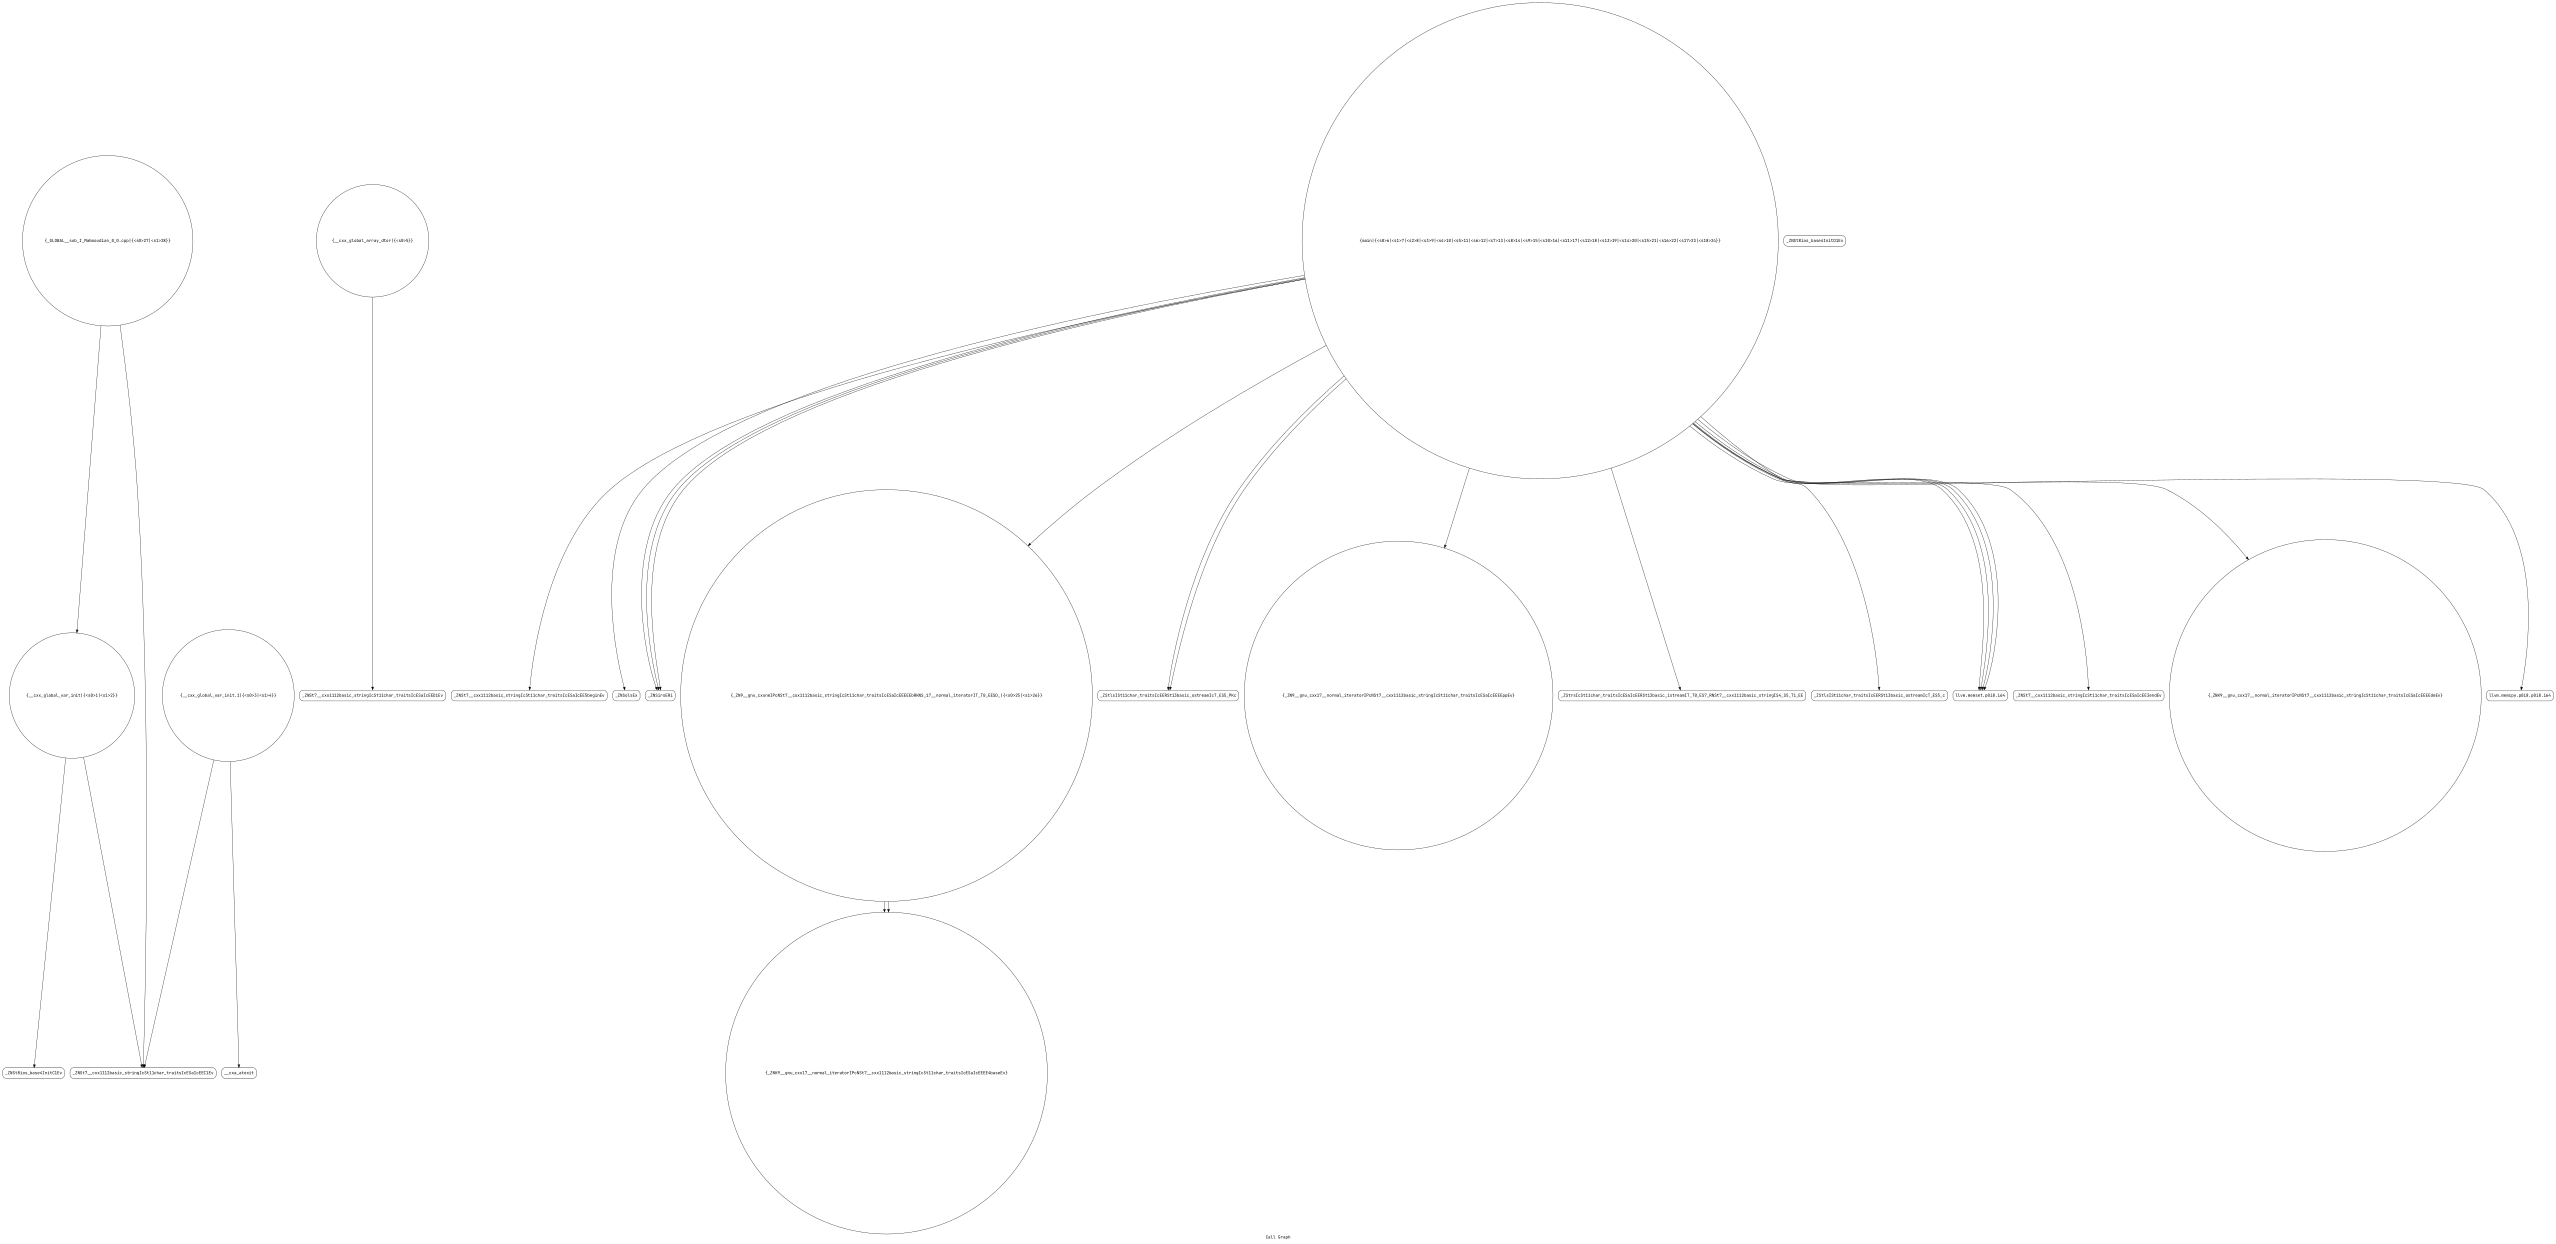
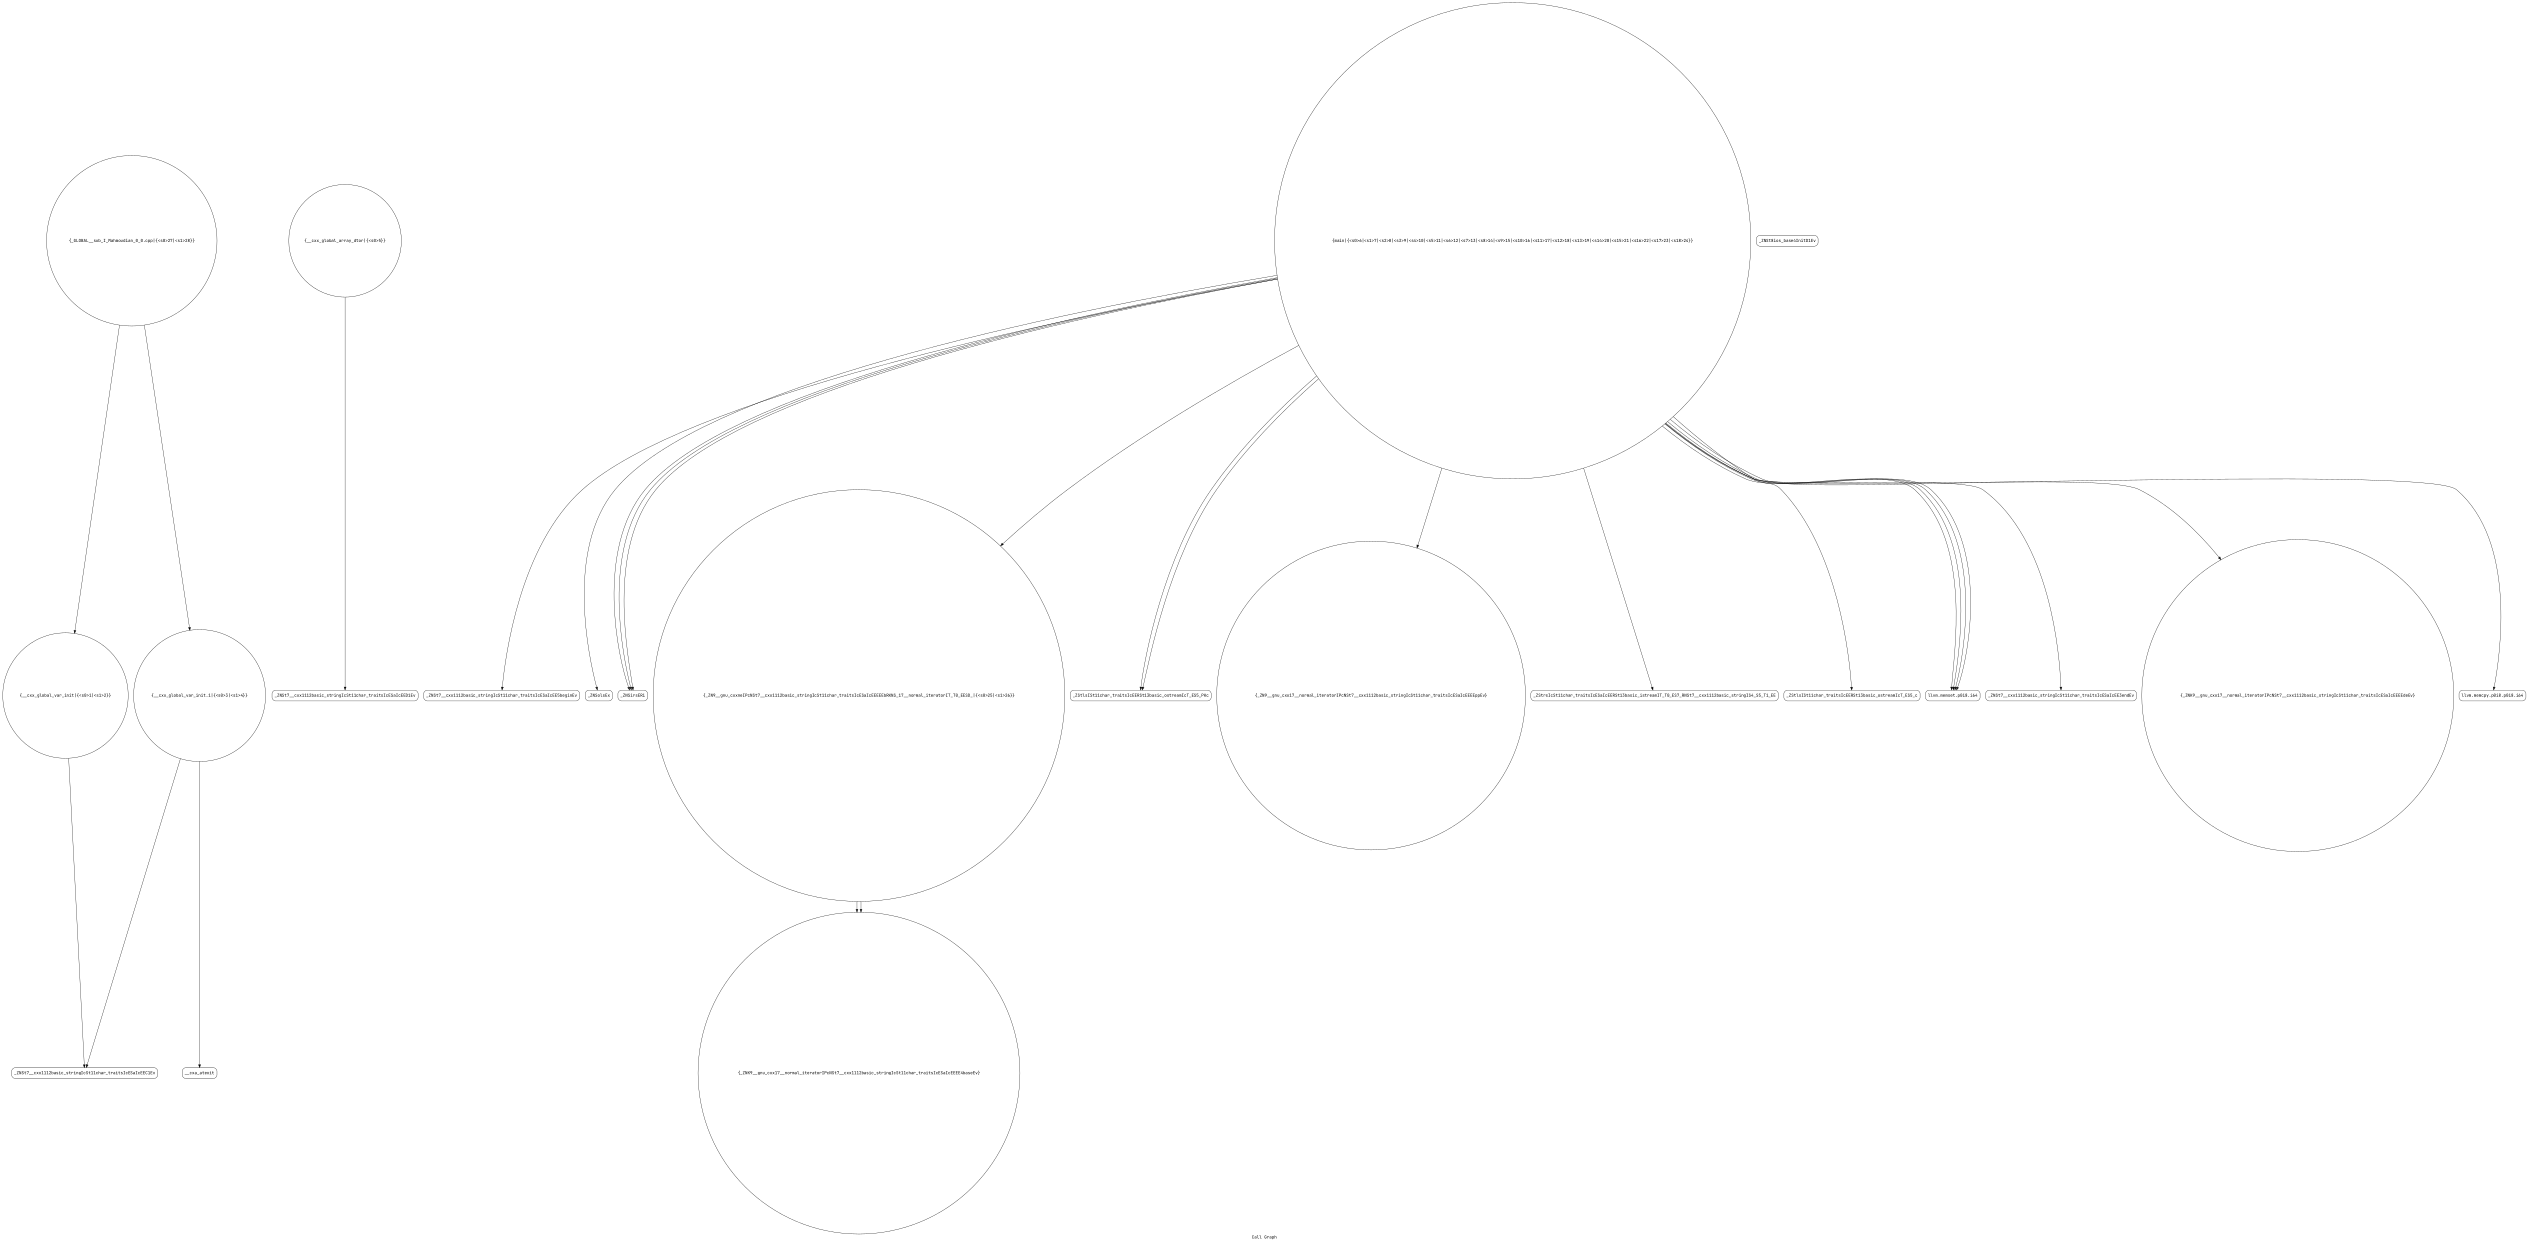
(145, 694) -> (167, 476)
(34, 1073) -> none
